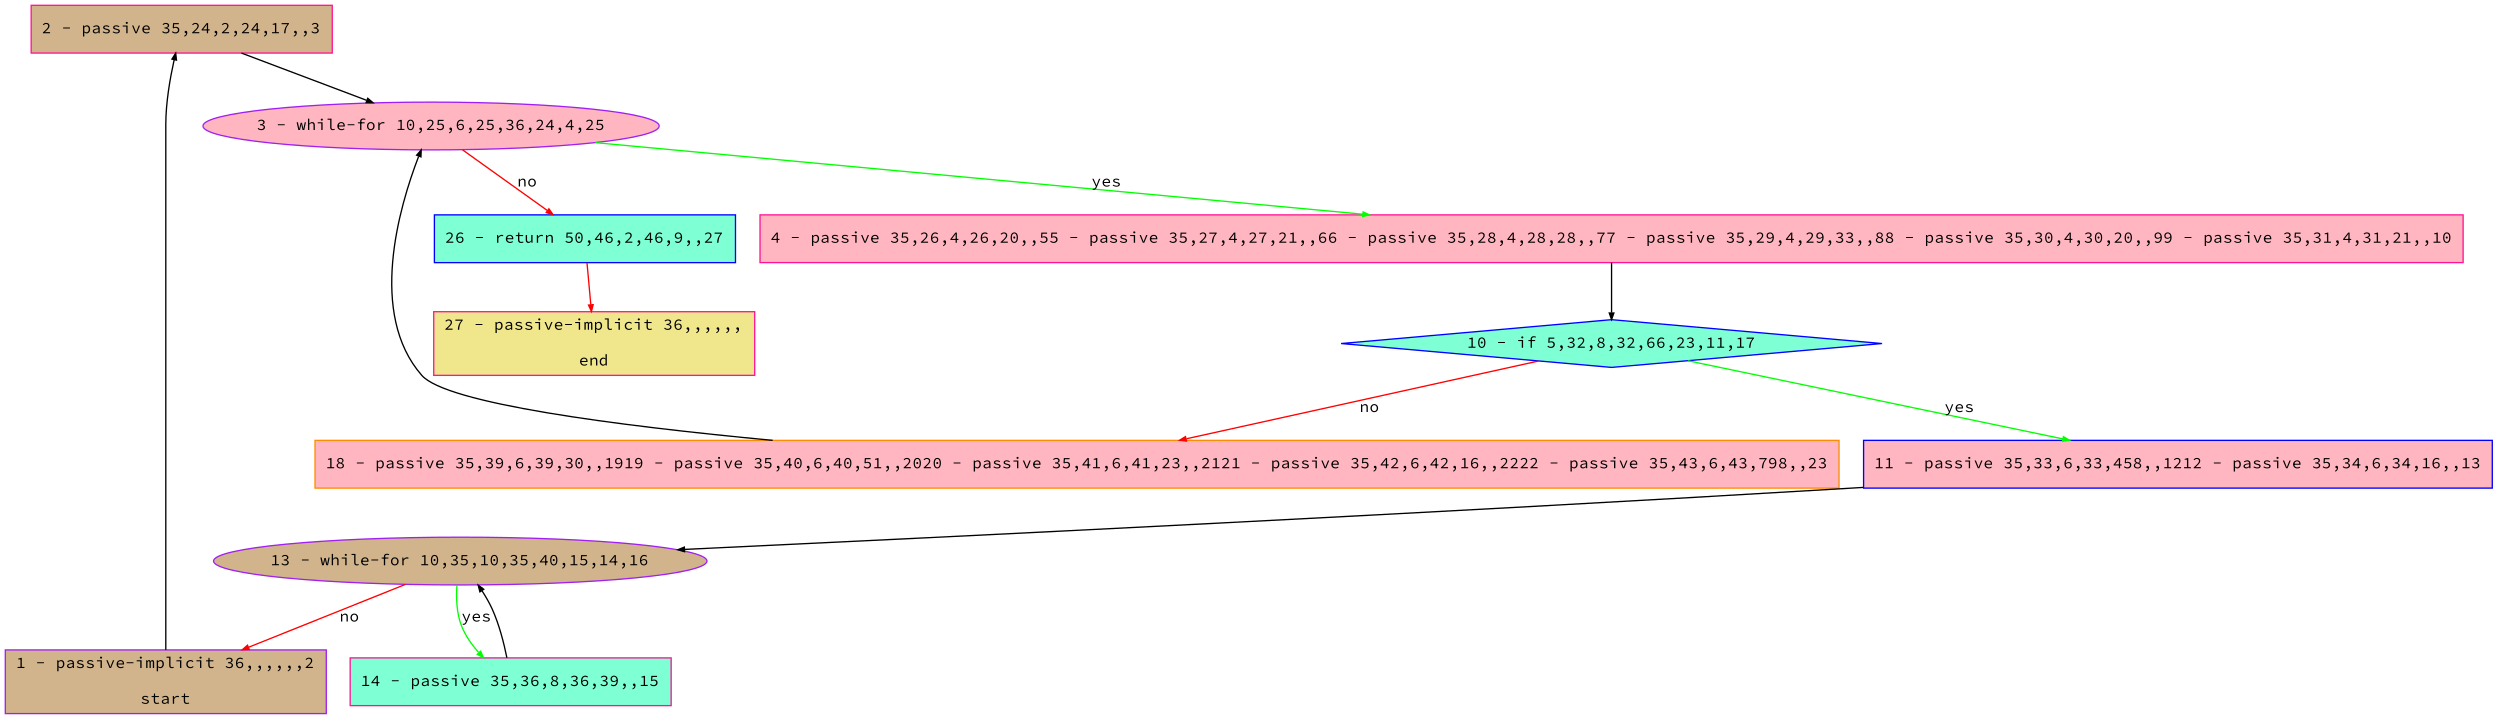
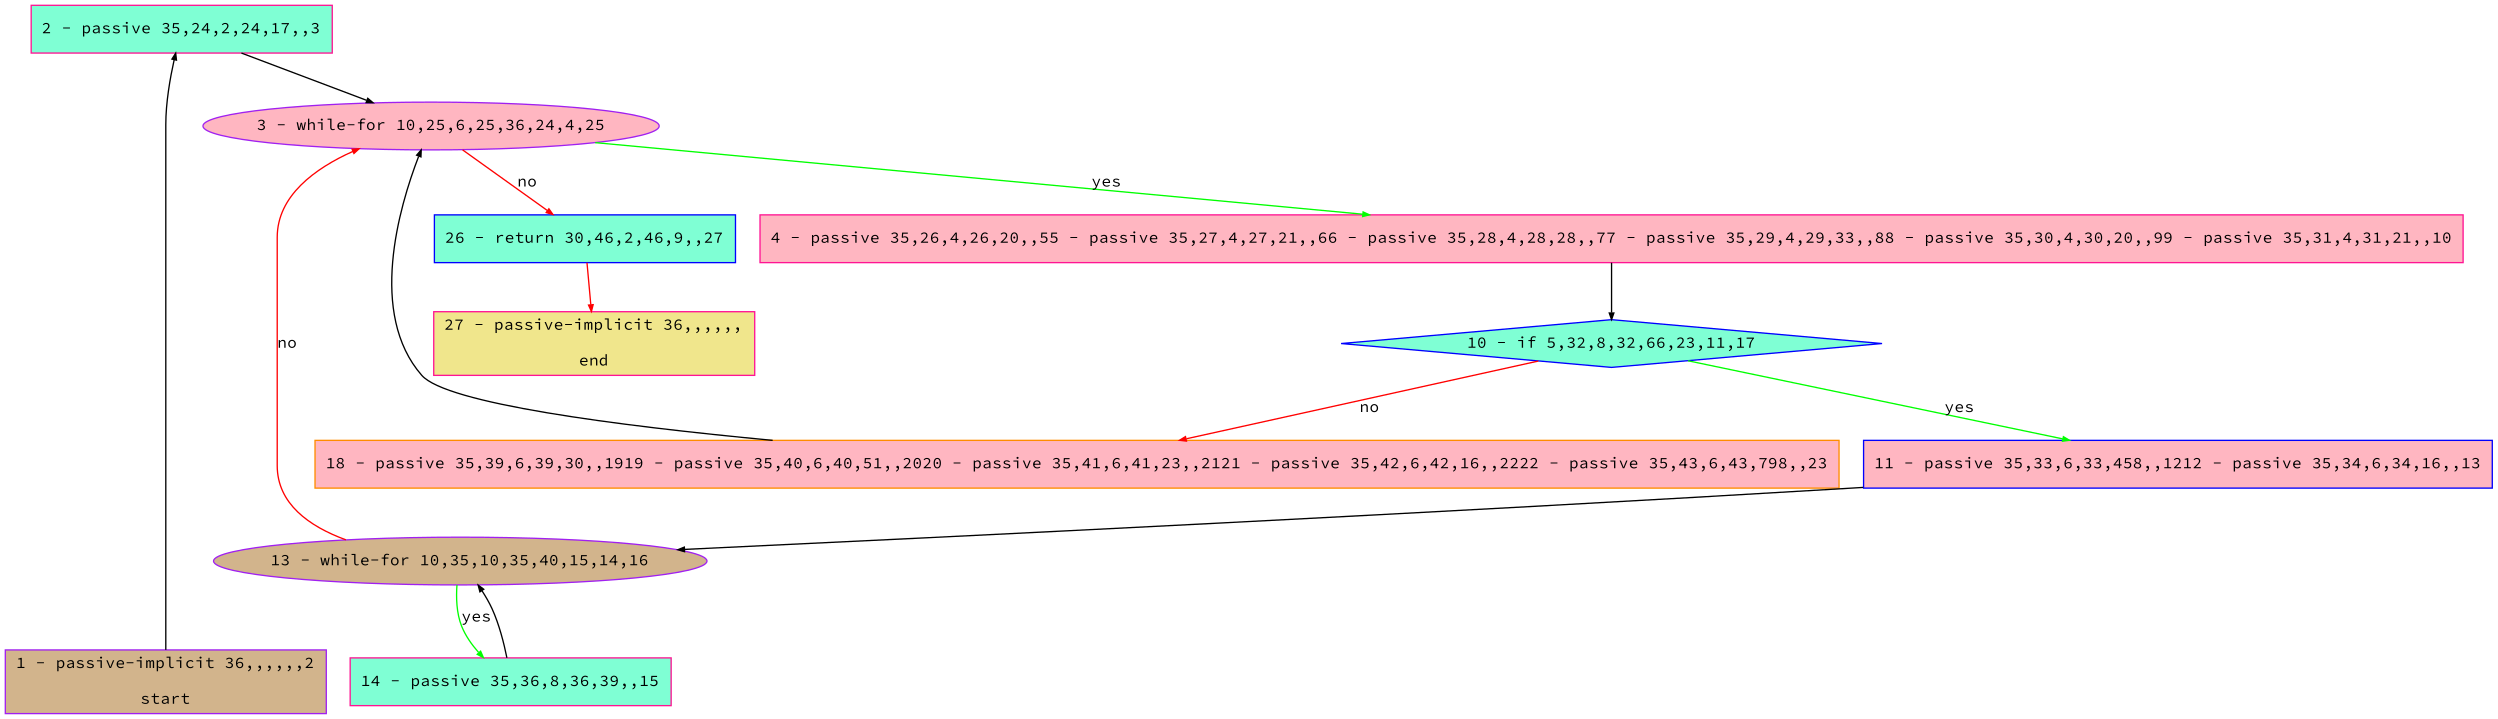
(182, 29) -> (182, 29)
(585, 239) -> (585, 239)
(327, 616) -> (277, 345)
